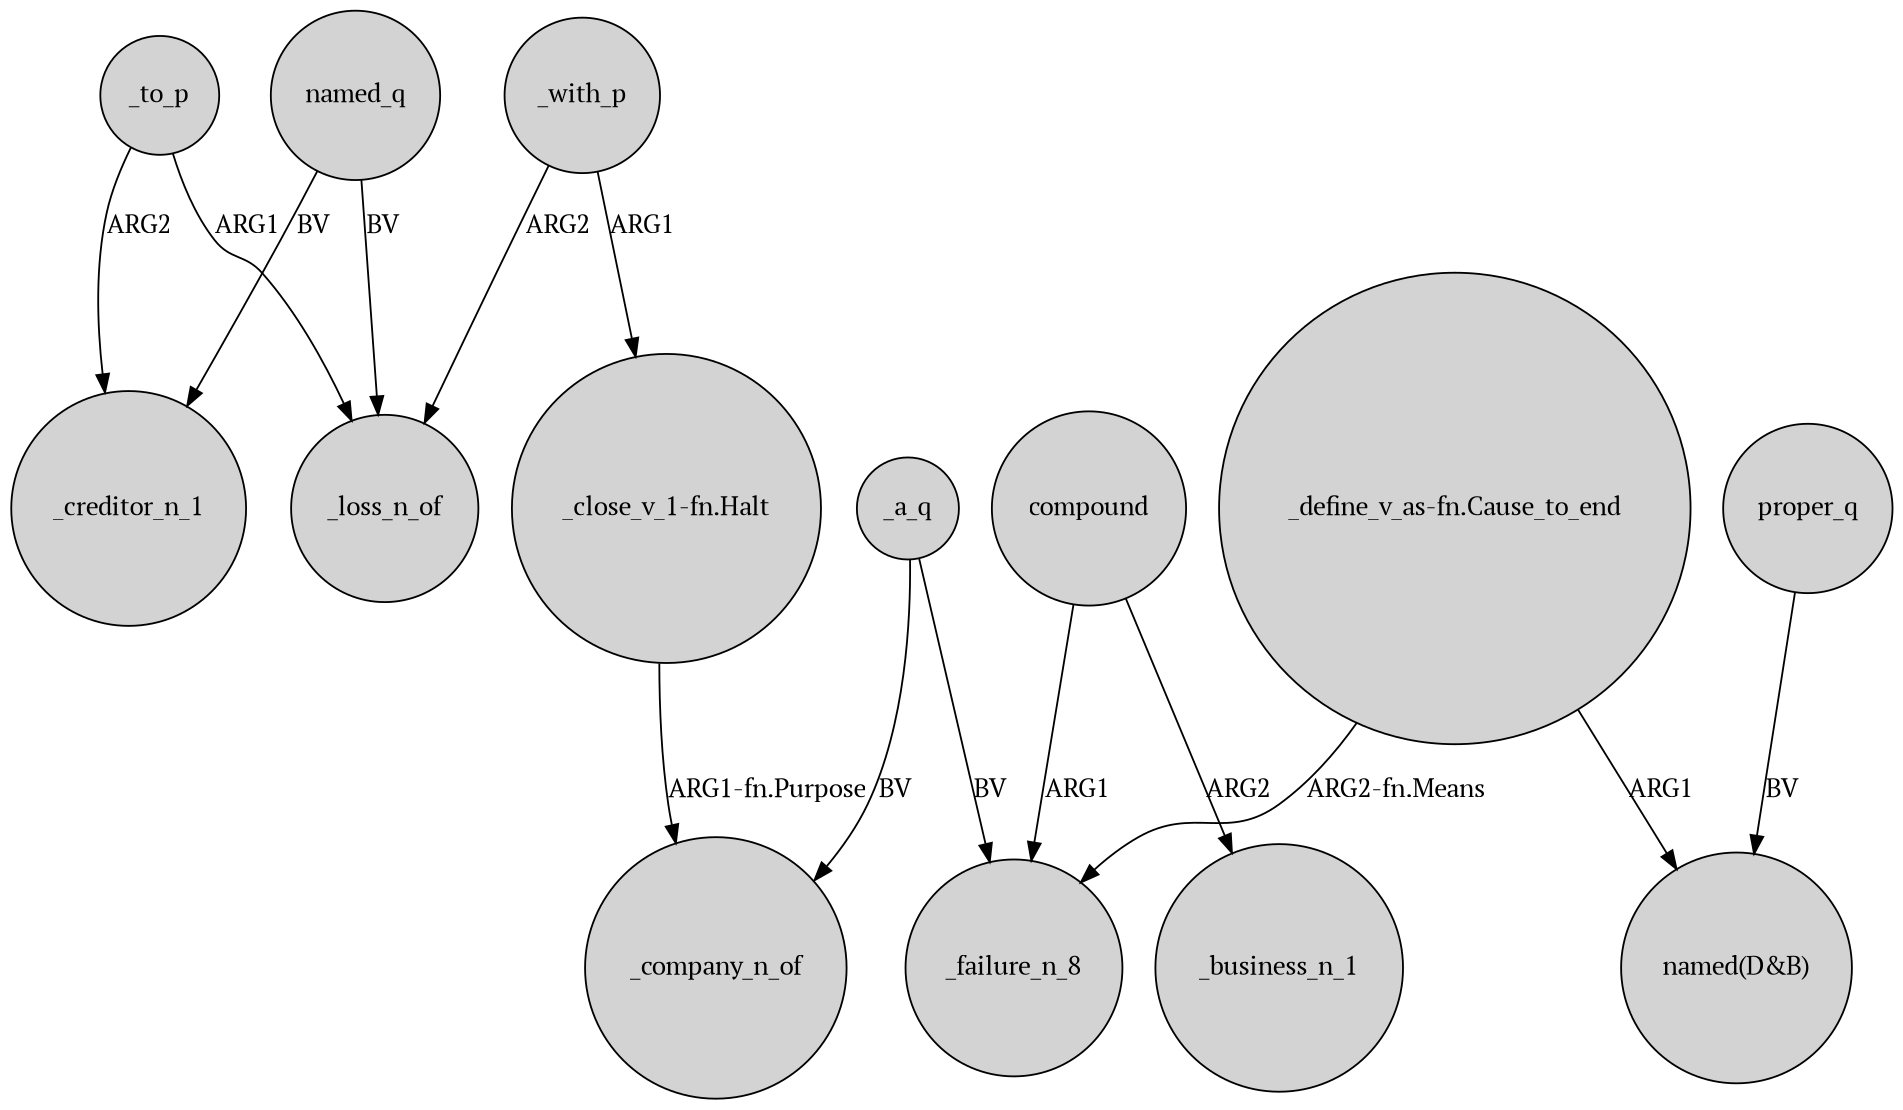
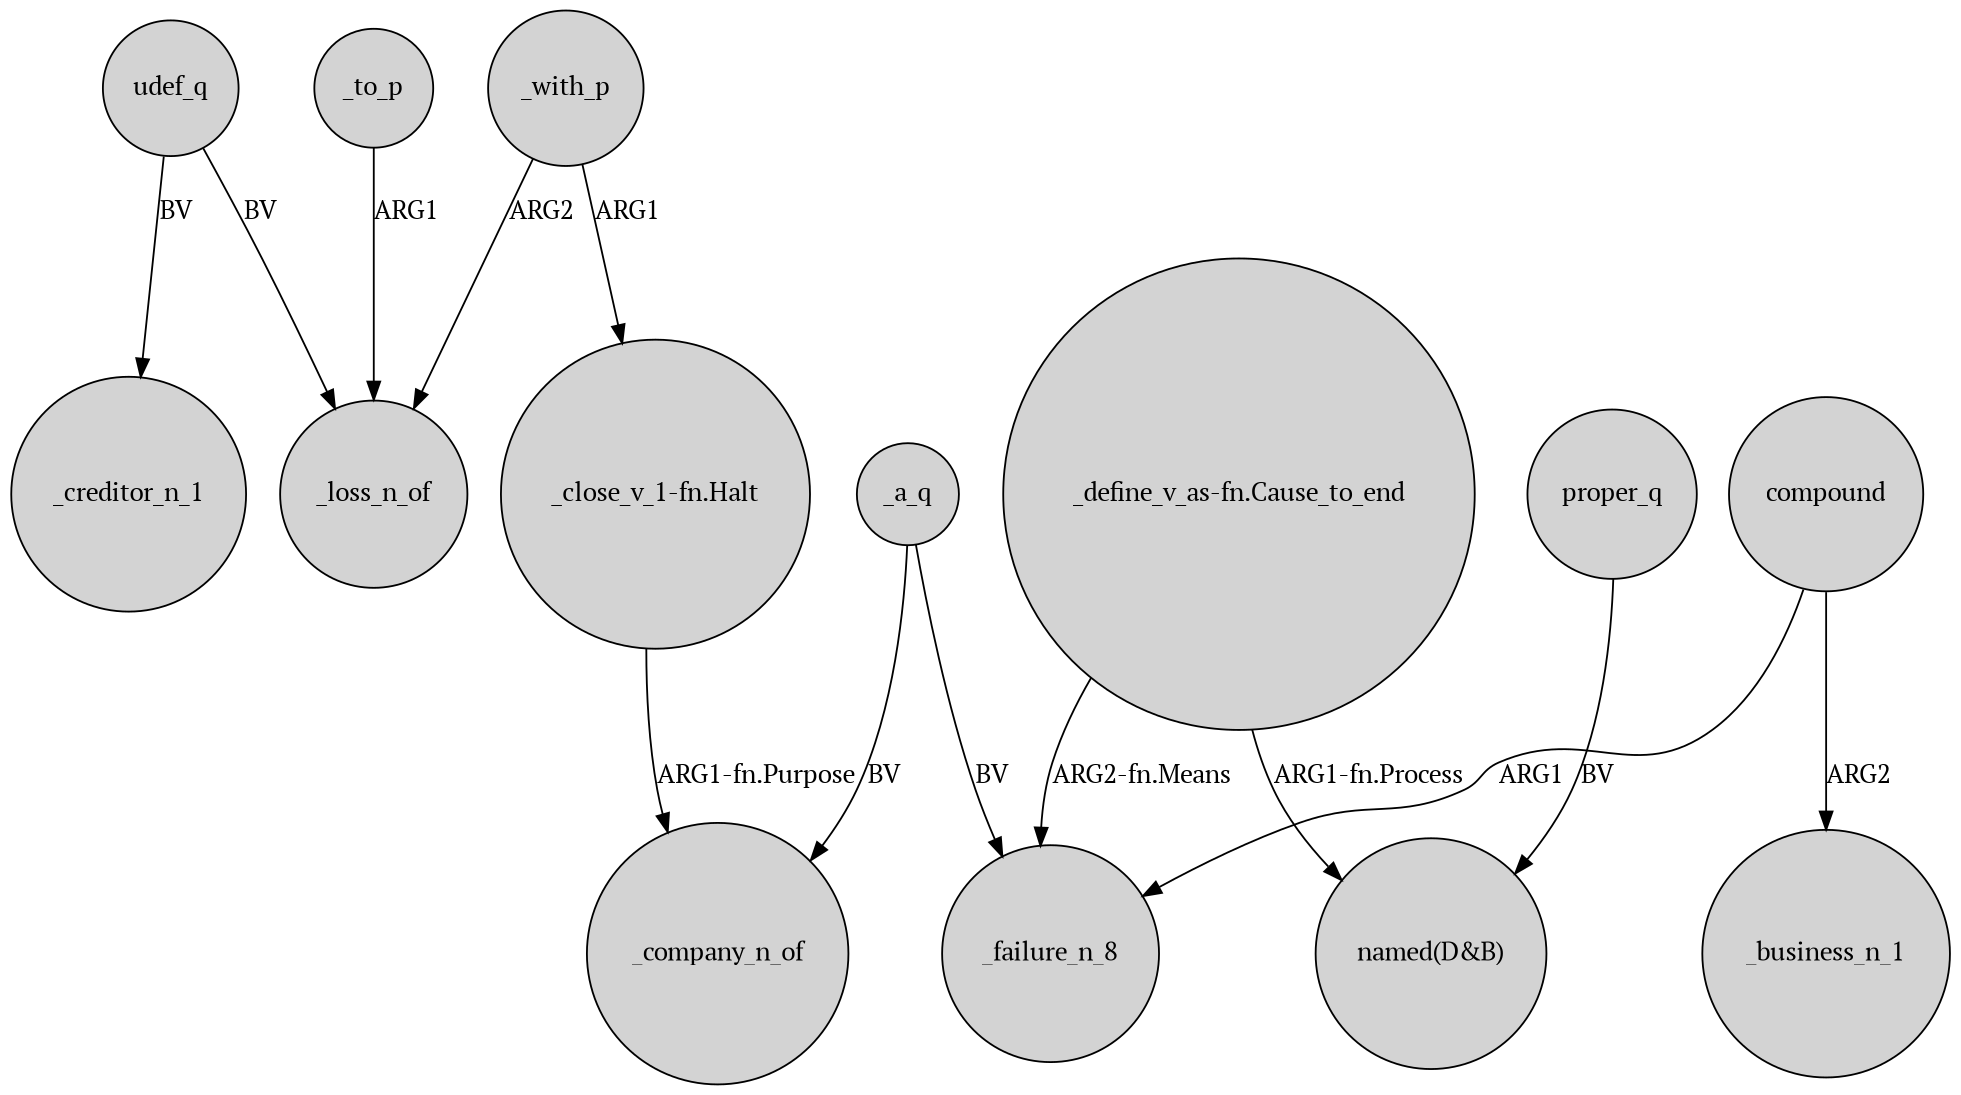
(355, 95) -> (171, 88)
(100, 259) -> none
(1662, 791) -> (1369, 776)
